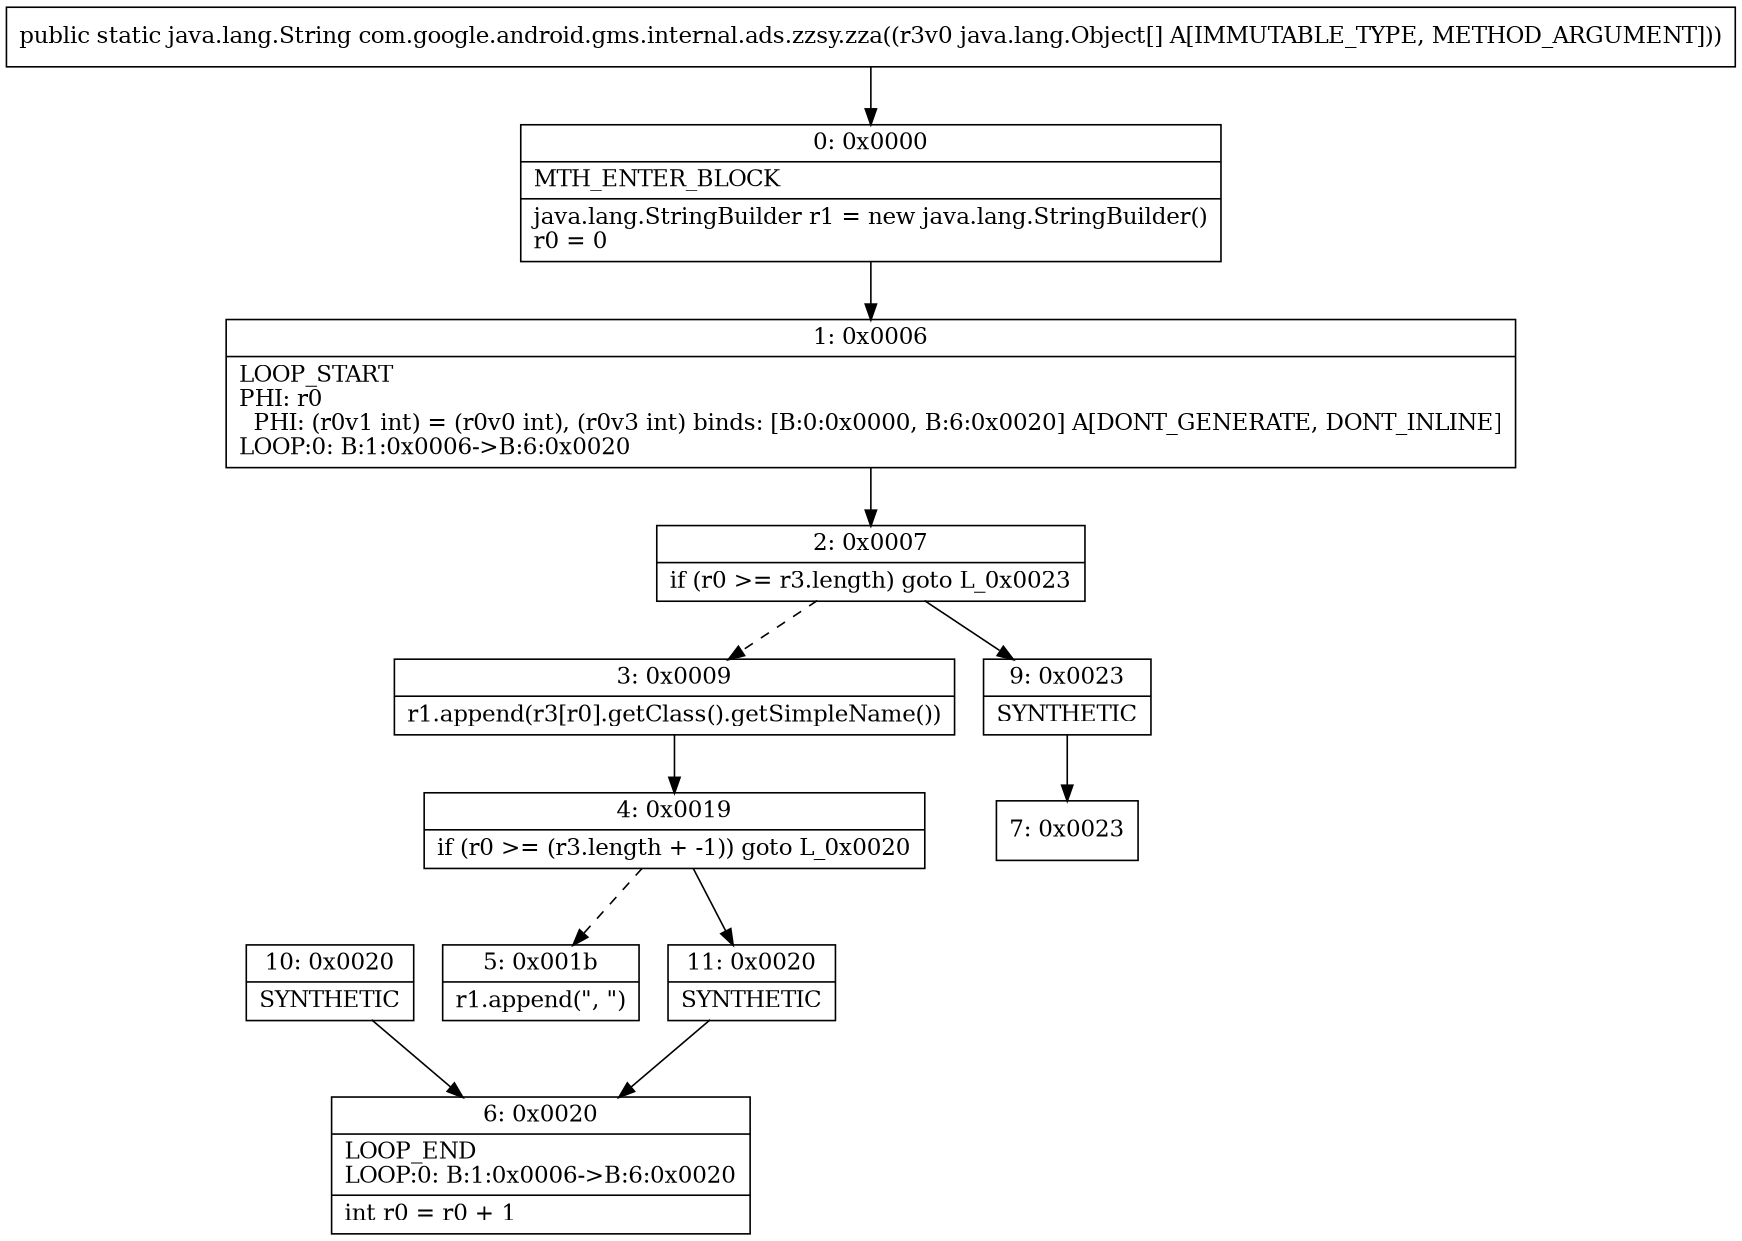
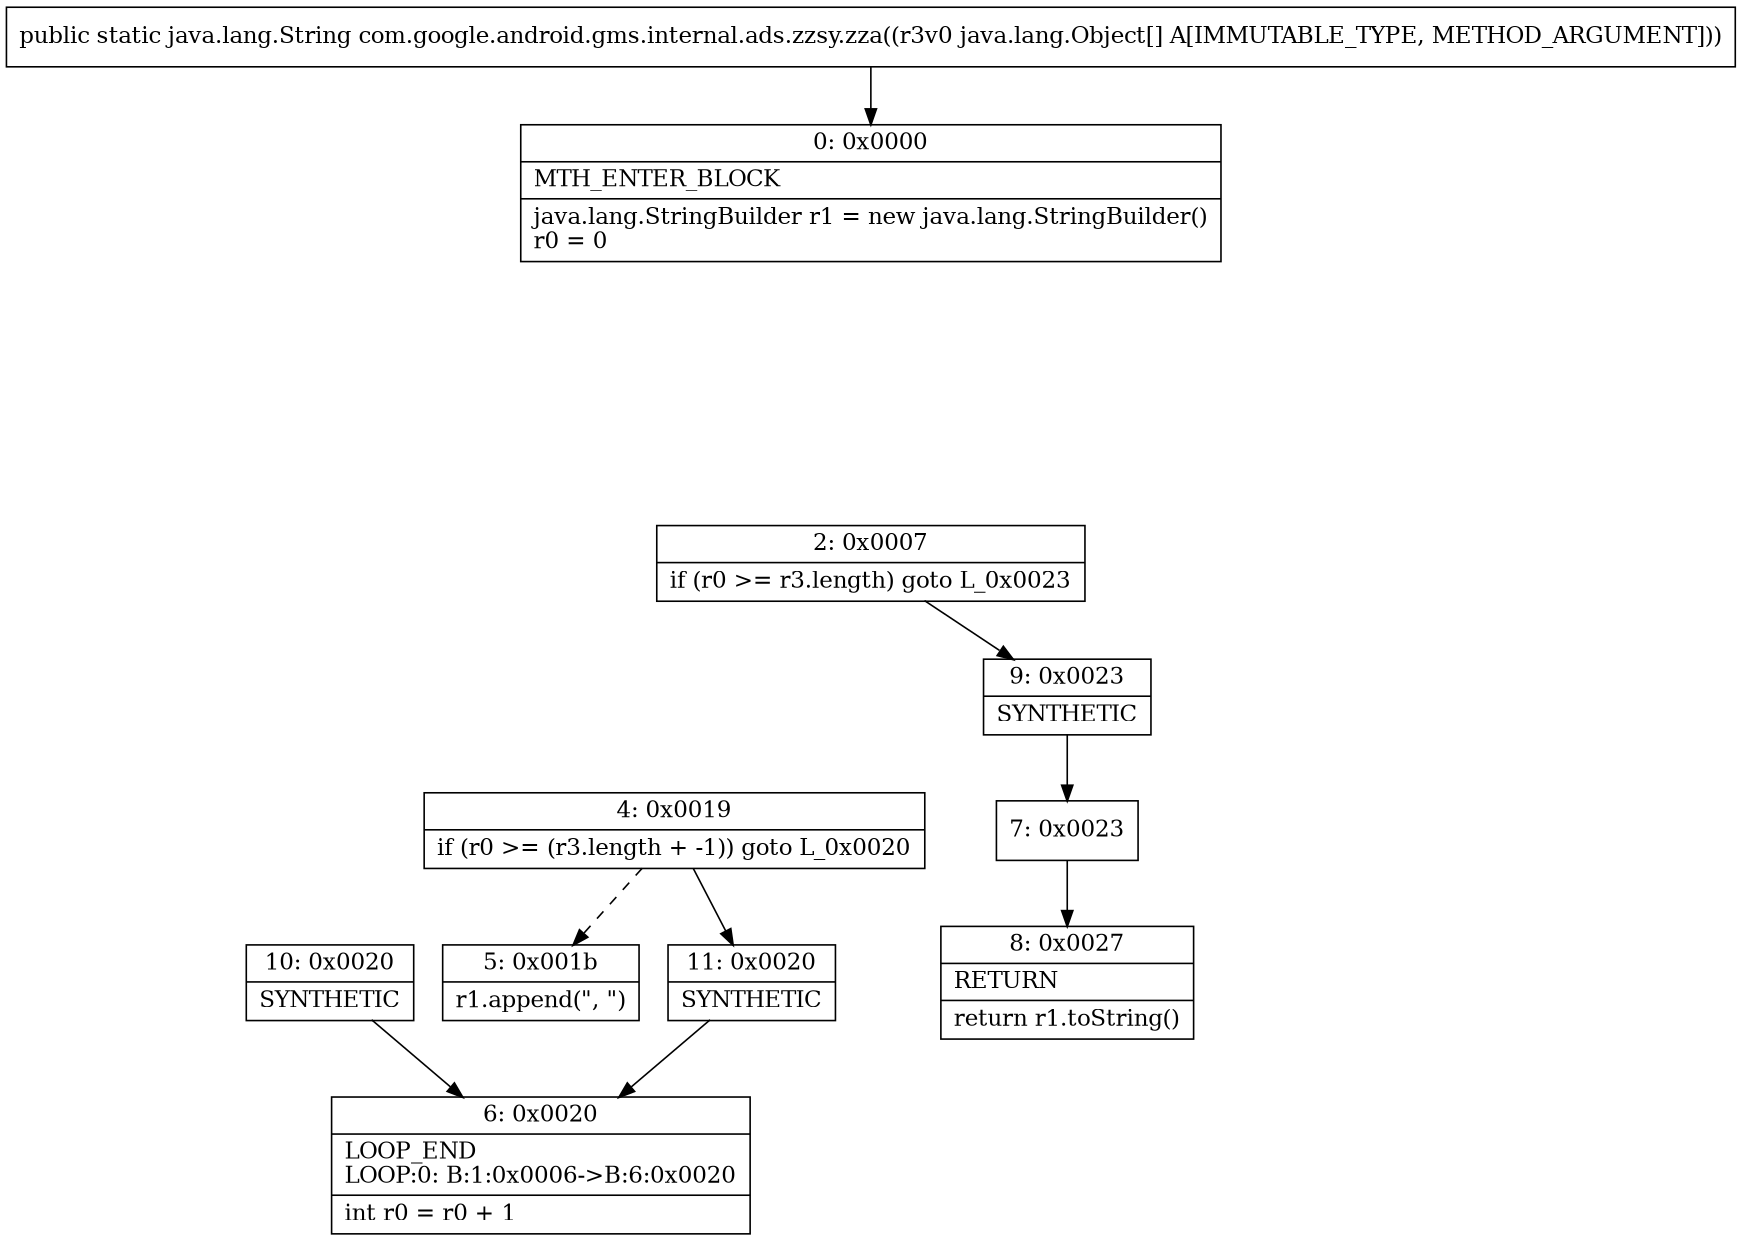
(871, 394) -> none
(674, 697) -> none
none -> (1067, 983)
